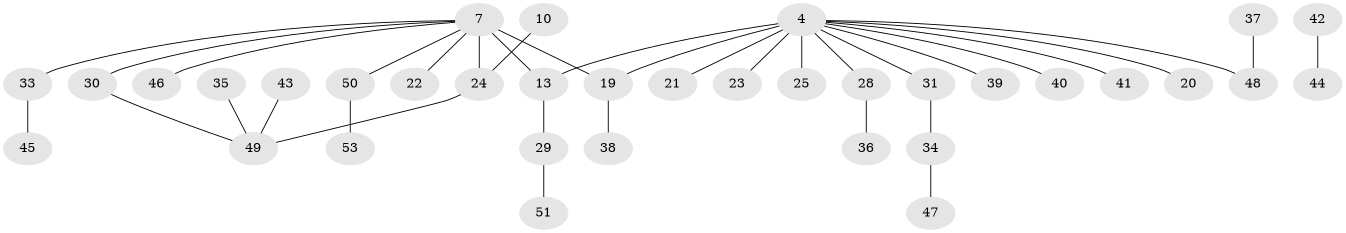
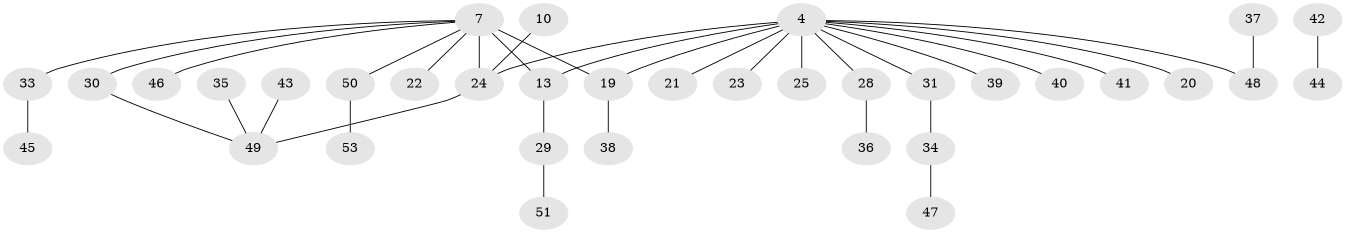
none -> (636, 40)
